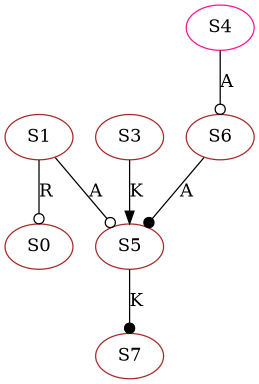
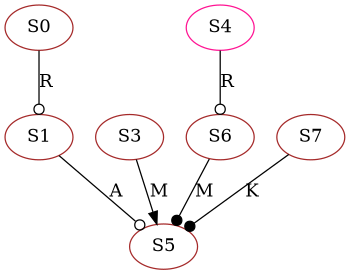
(226, 82) -> (227, 82)
(39, 187) -> (39, 77)
(137, 192) -> (159, 192)
(186, 192) -> (204, 192)
(130, 296) -> (241, 189)
